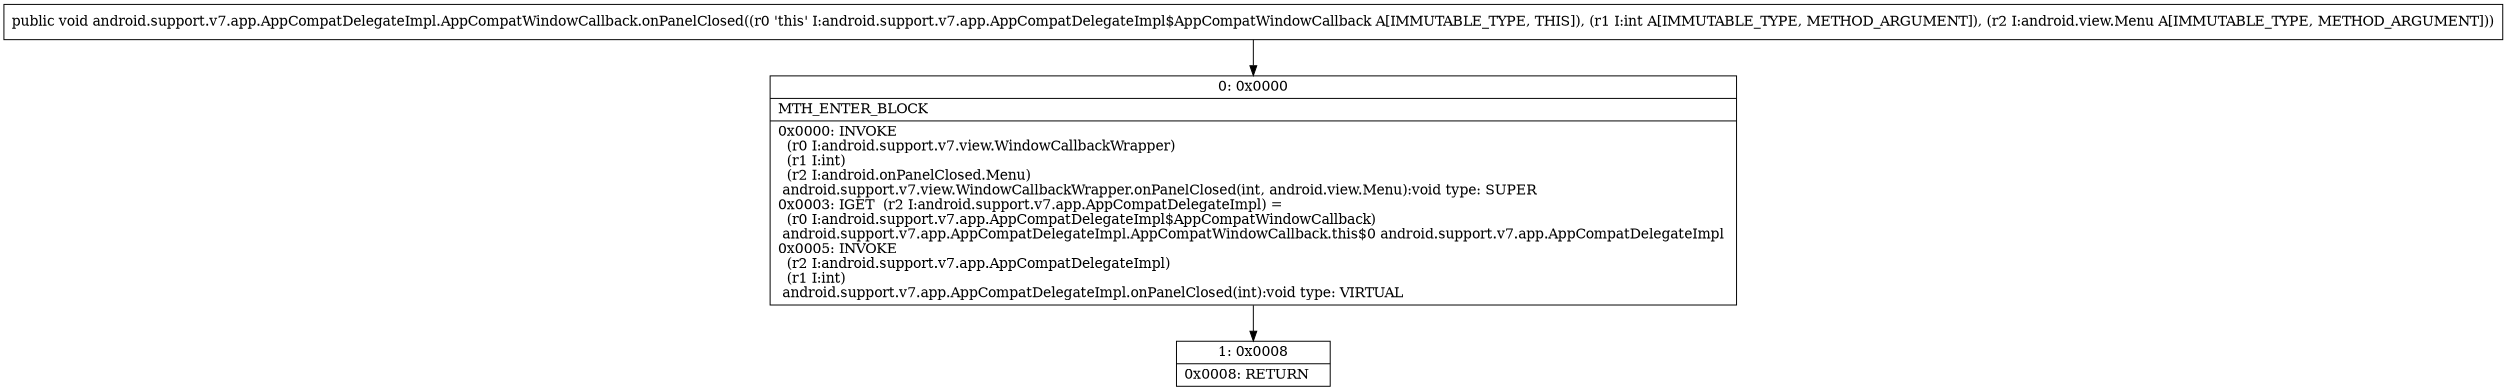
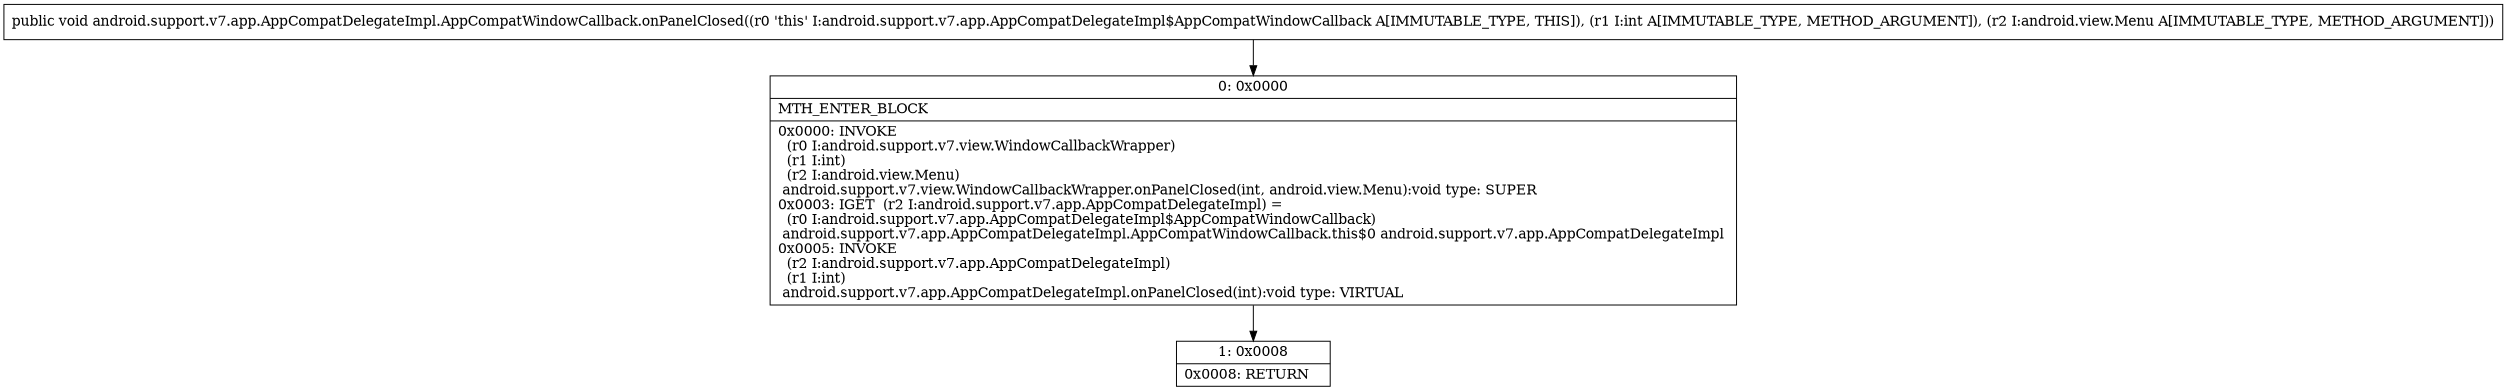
(905, 176) -> (869, 176)
